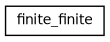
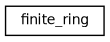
(55, 21) -> (55, 21)
